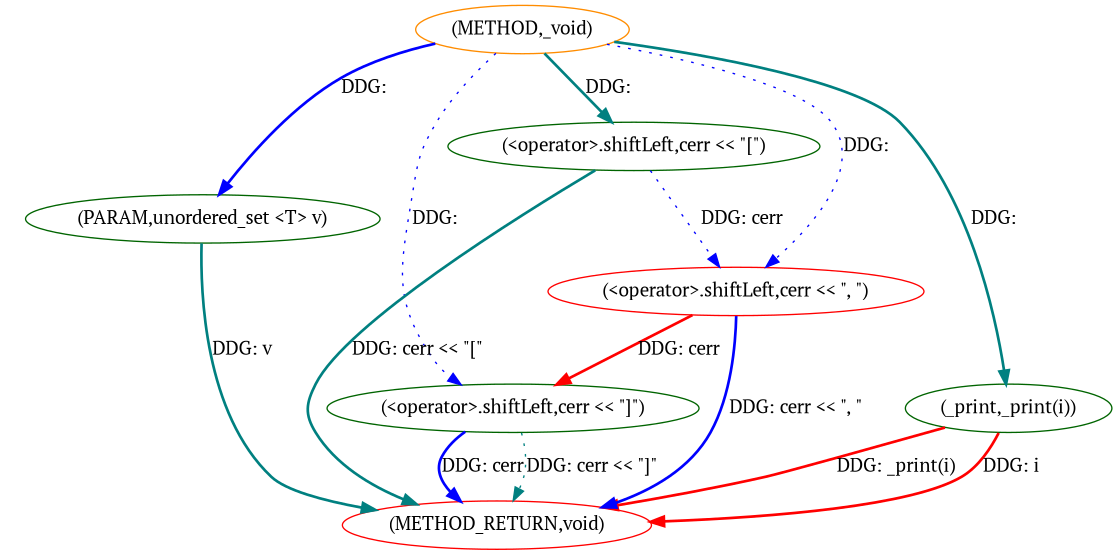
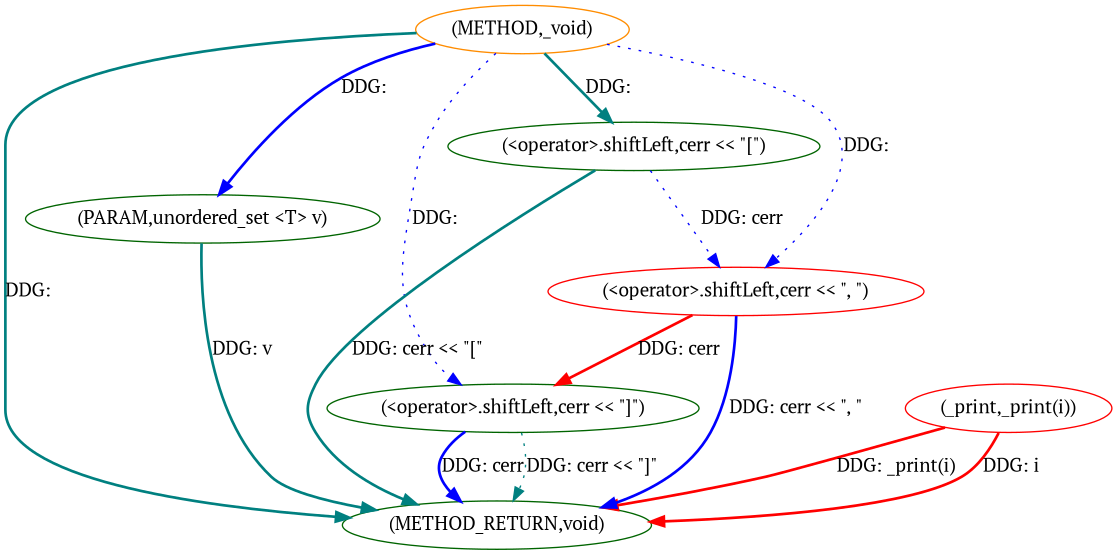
(889, 114) -> (5, 237)
(1009, 408) -> (1009, 408)
(497, 525) -> (497, 525)
